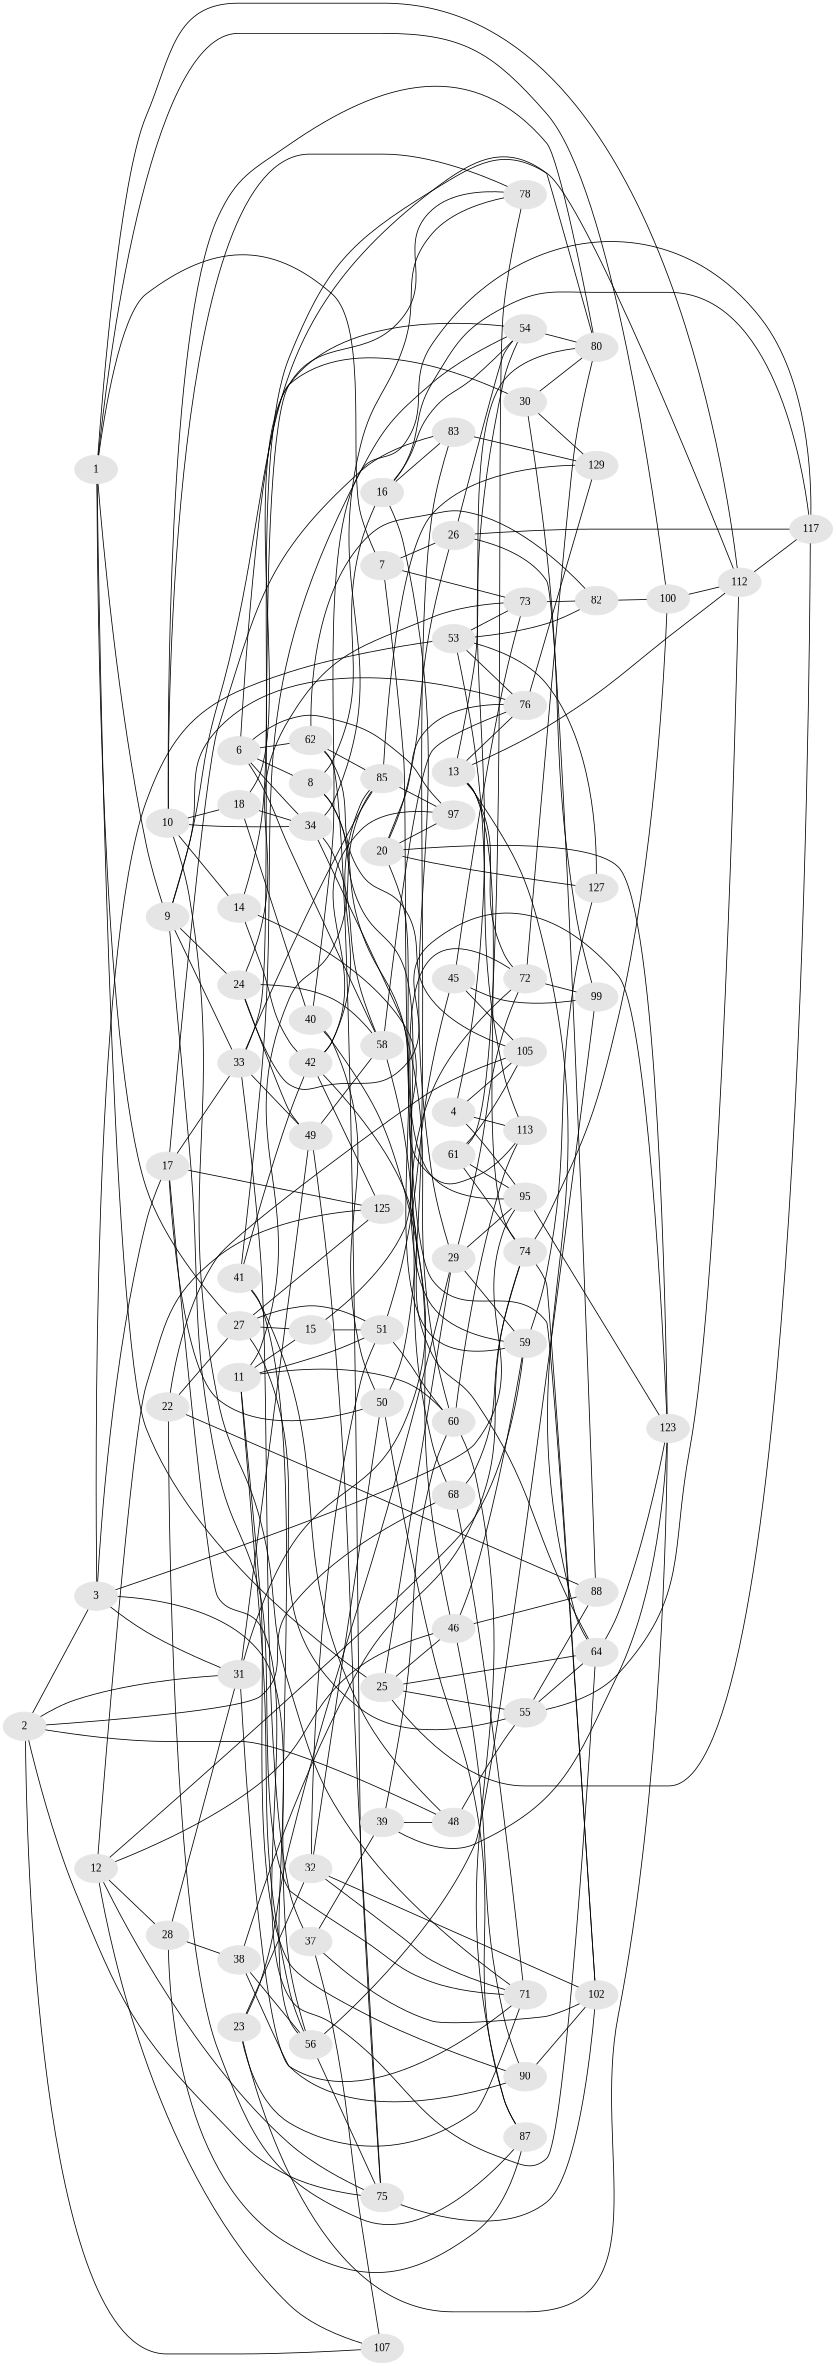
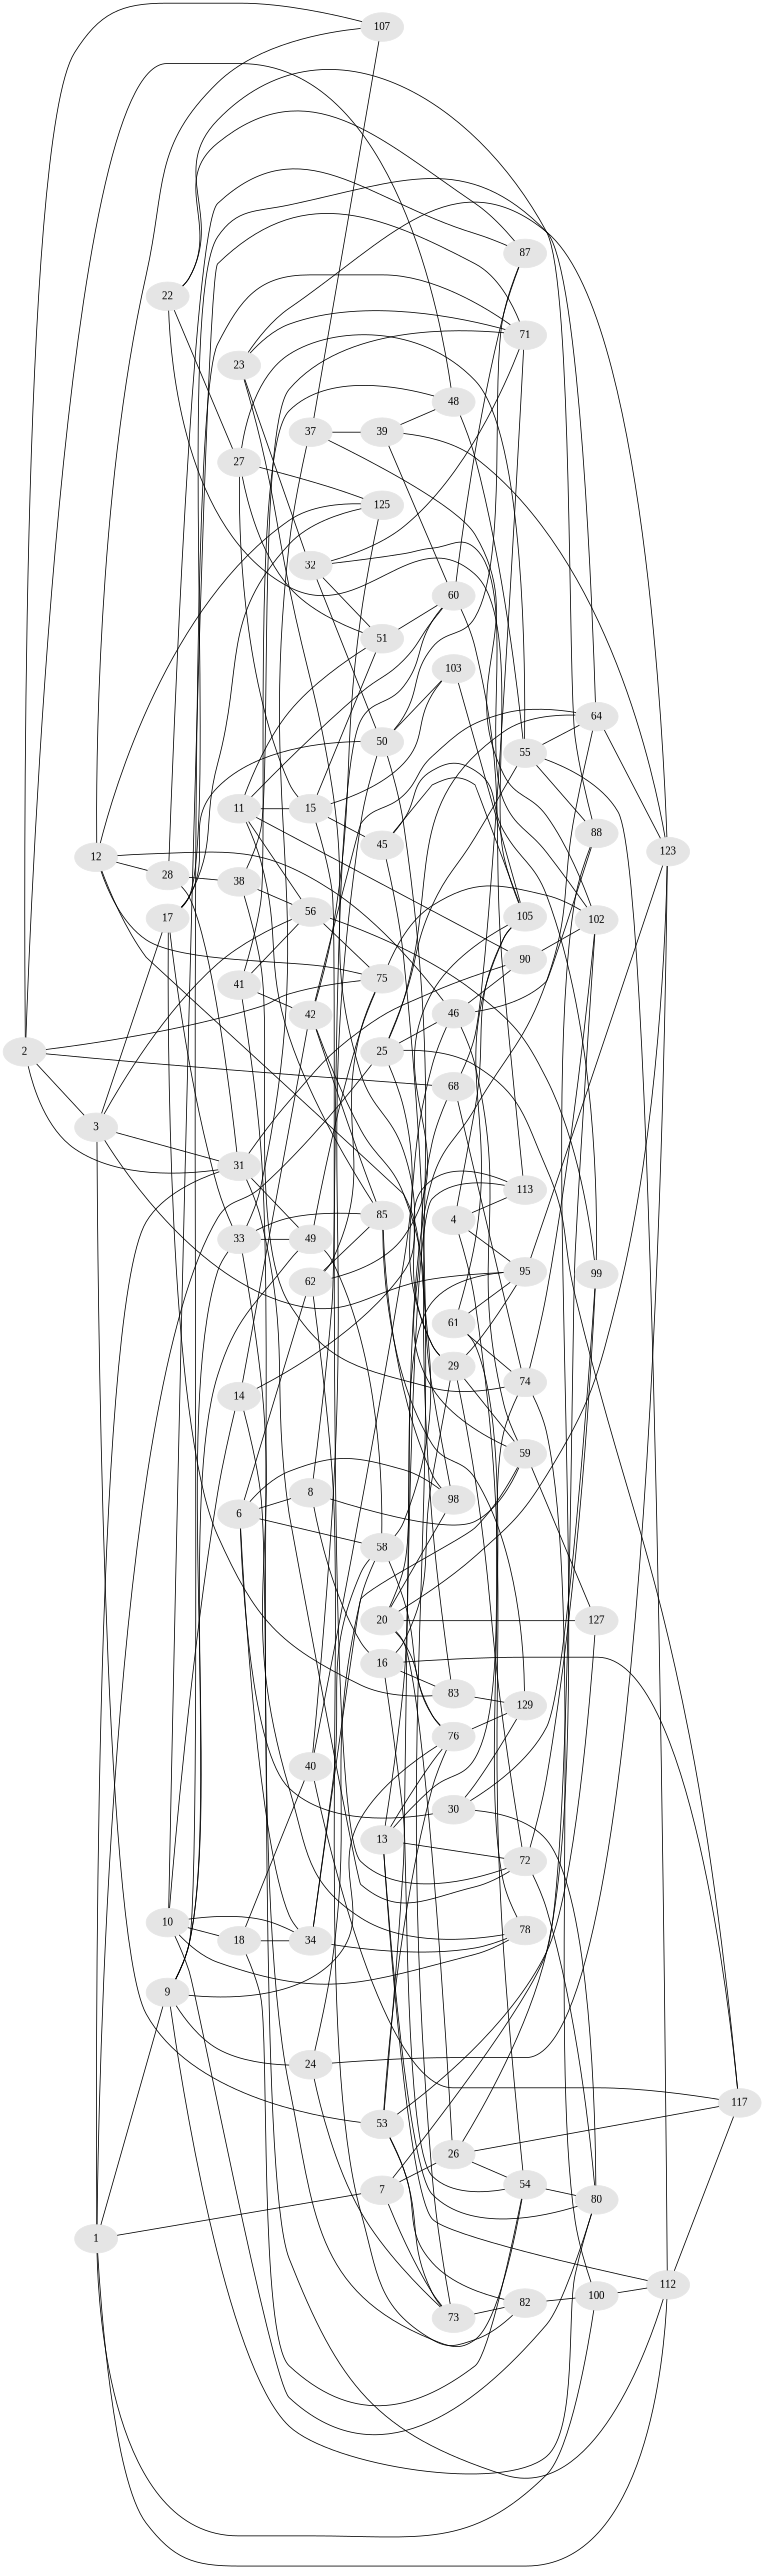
none -> (454, 669)
(454, 815) -> (454, 1500)
(118, 1019) -> (102, 1676)
(274, 1076) -> (205, 1452)
(429, 1081) -> (350, 829)
